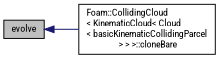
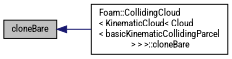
(24, 29) -> (30, 29)
